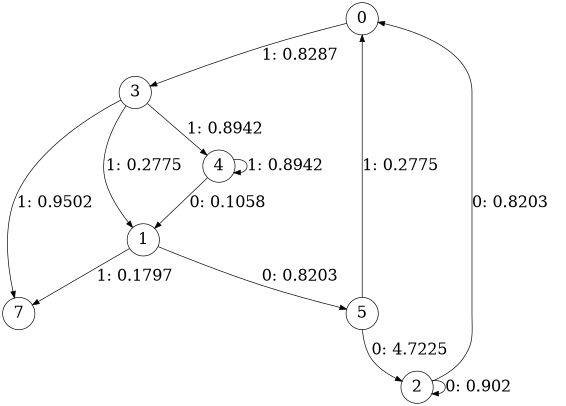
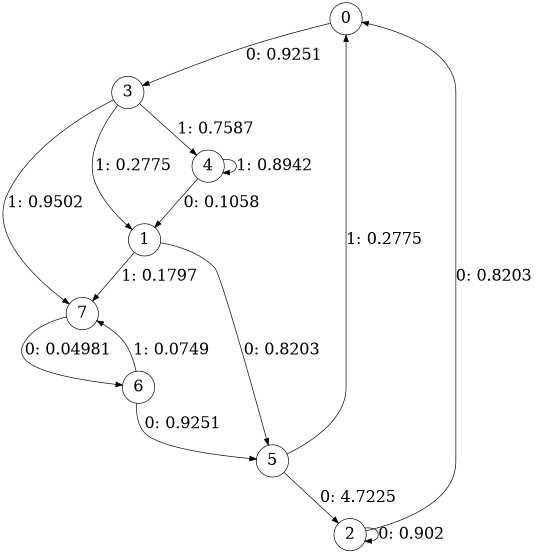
(307, 56) -> (291, 56)
(232, 129) -> (223, 129)
none -> (139, 387)
